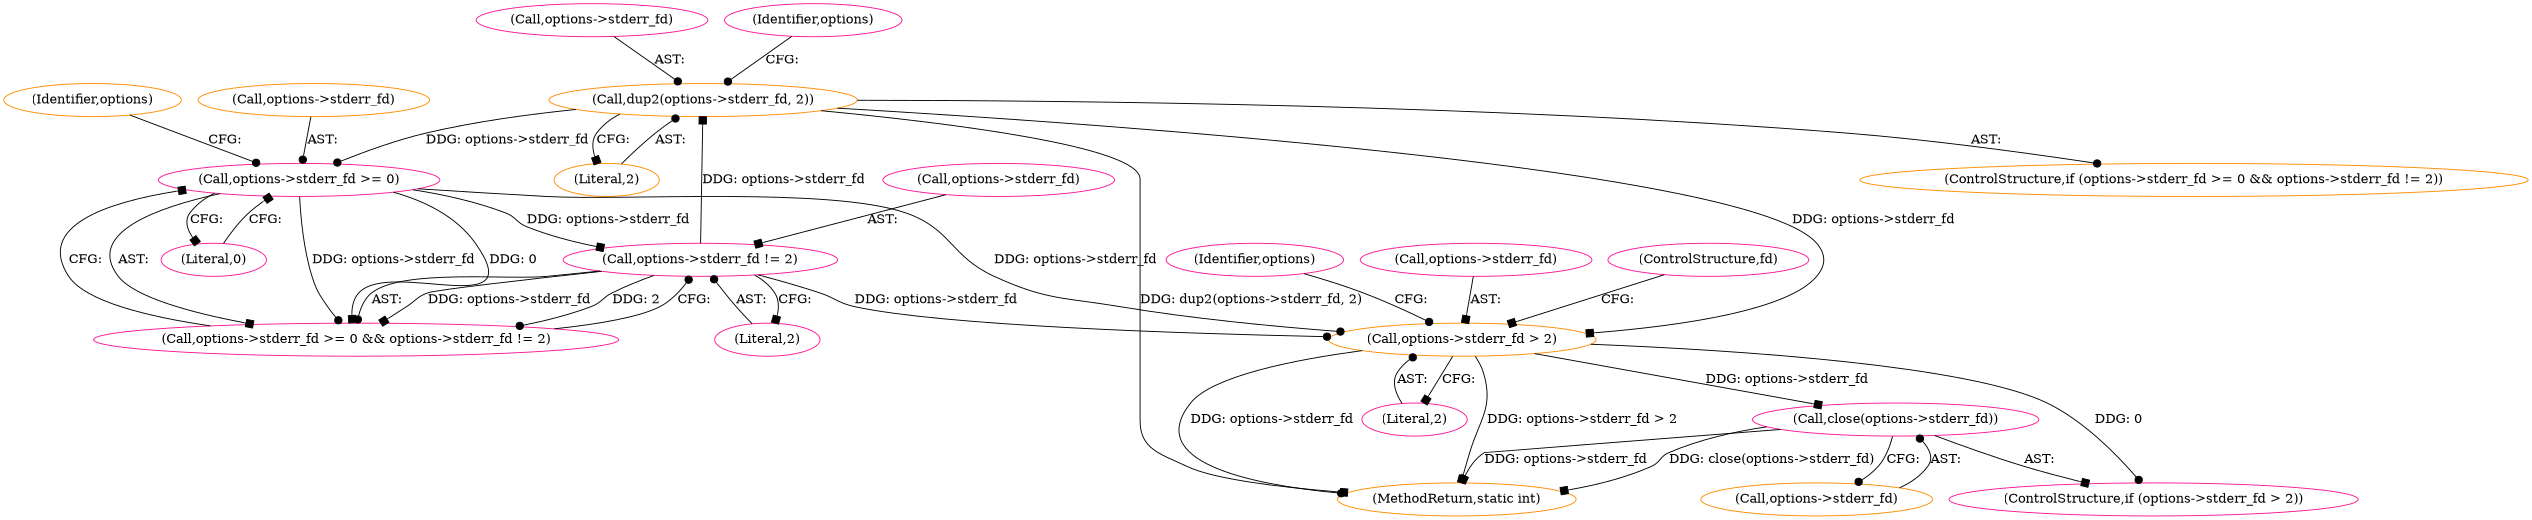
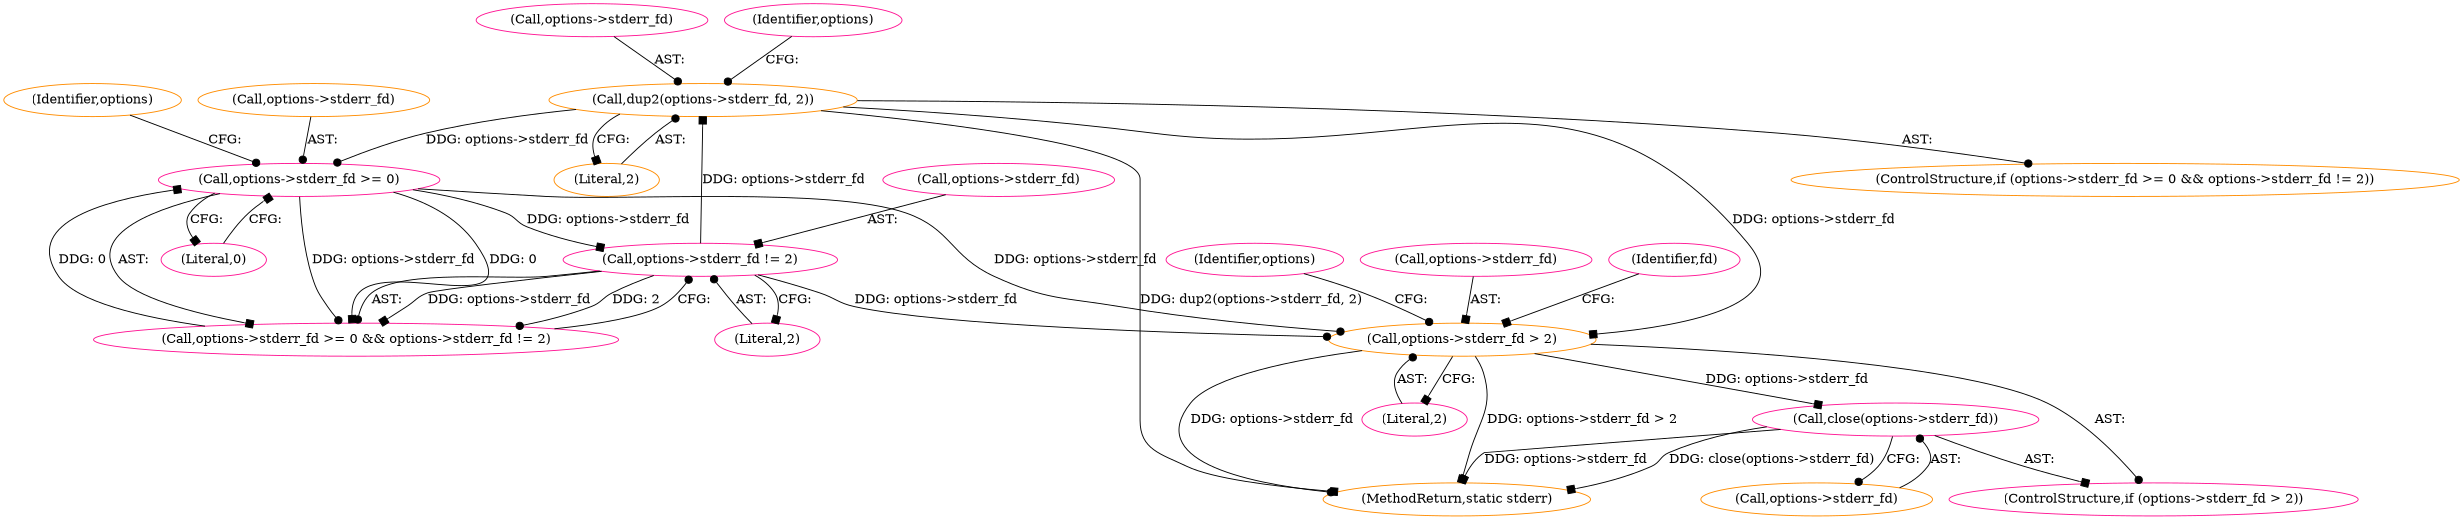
(88, 260) -> (82, 260)
(1708, 260) -> (1674, 260)
(2119, 420) -> (2112, 420)
(1457, 499) -> (1457, 499)
